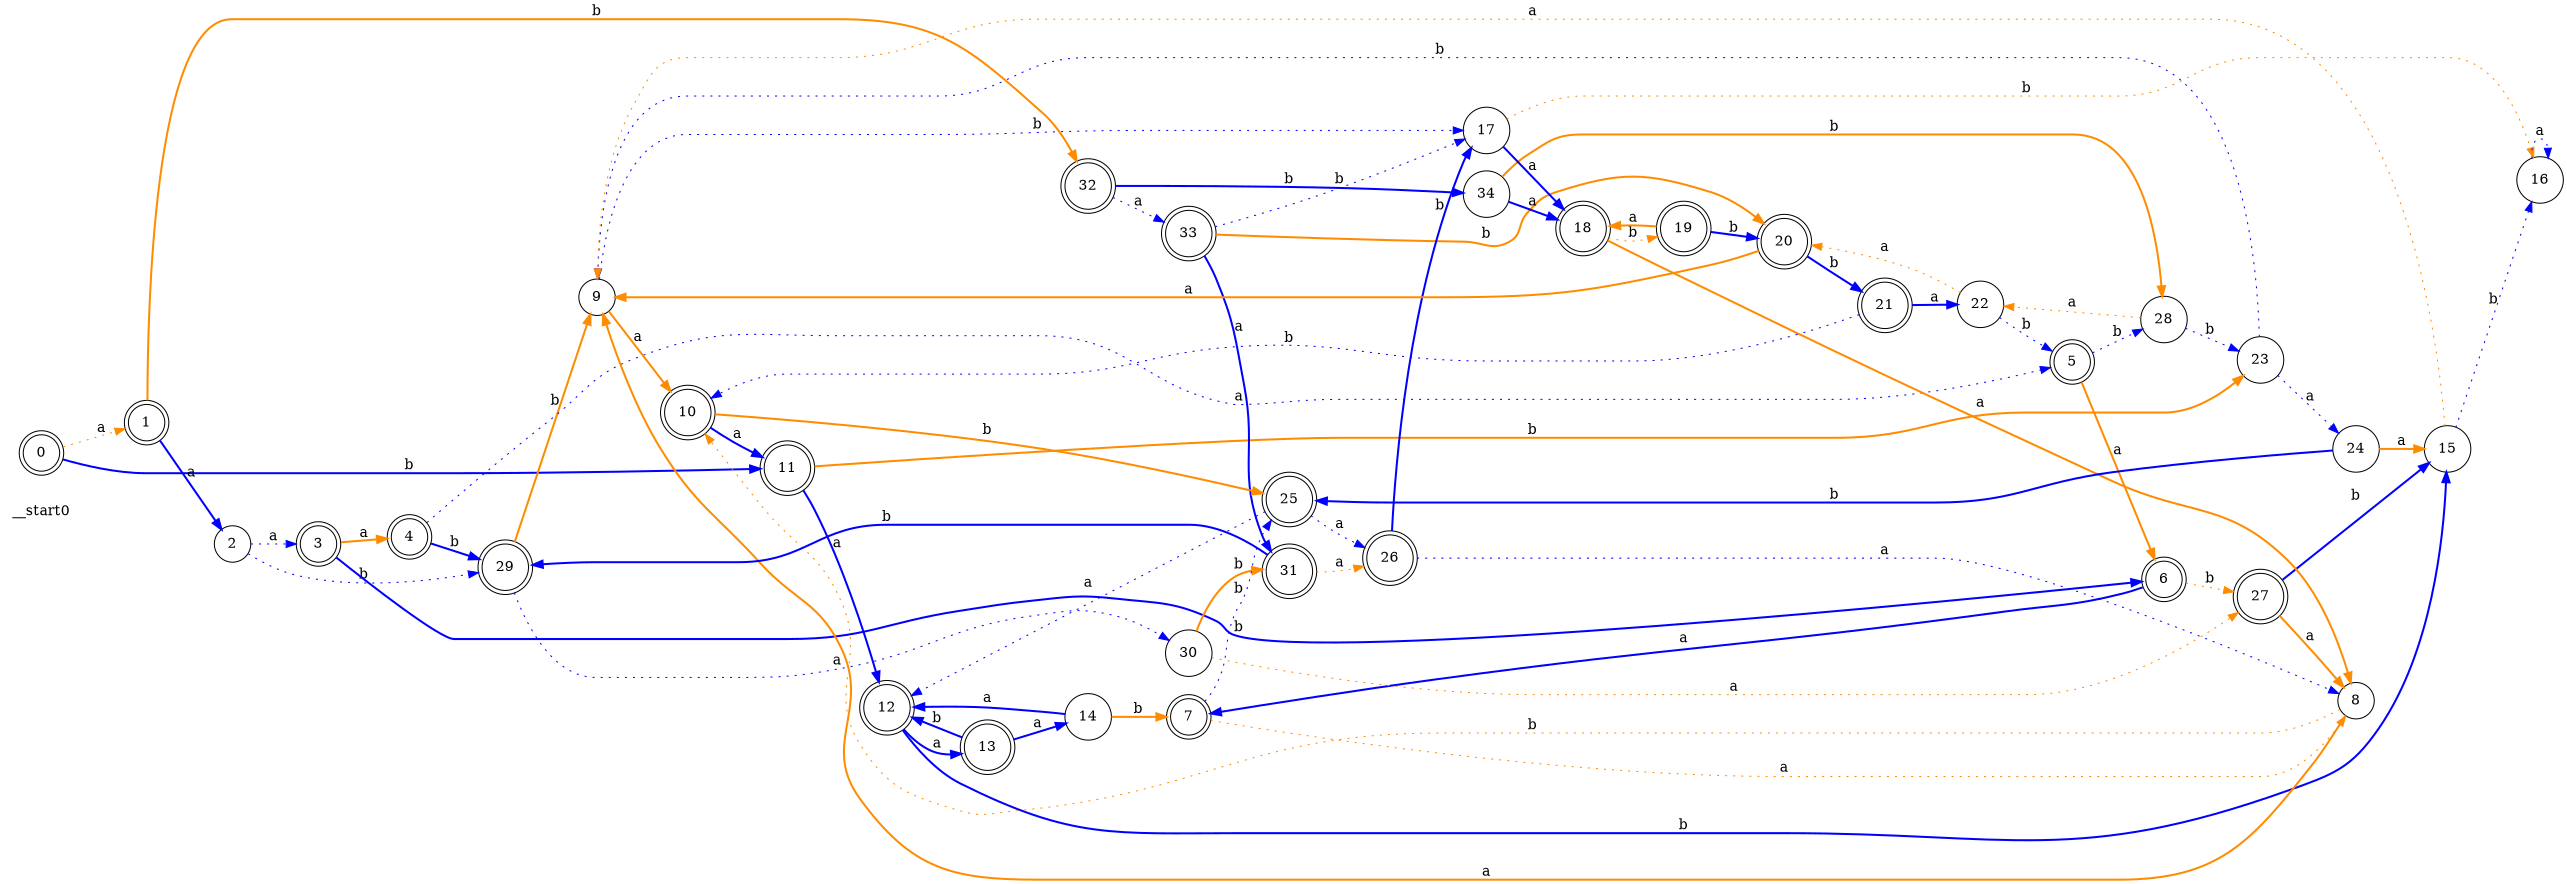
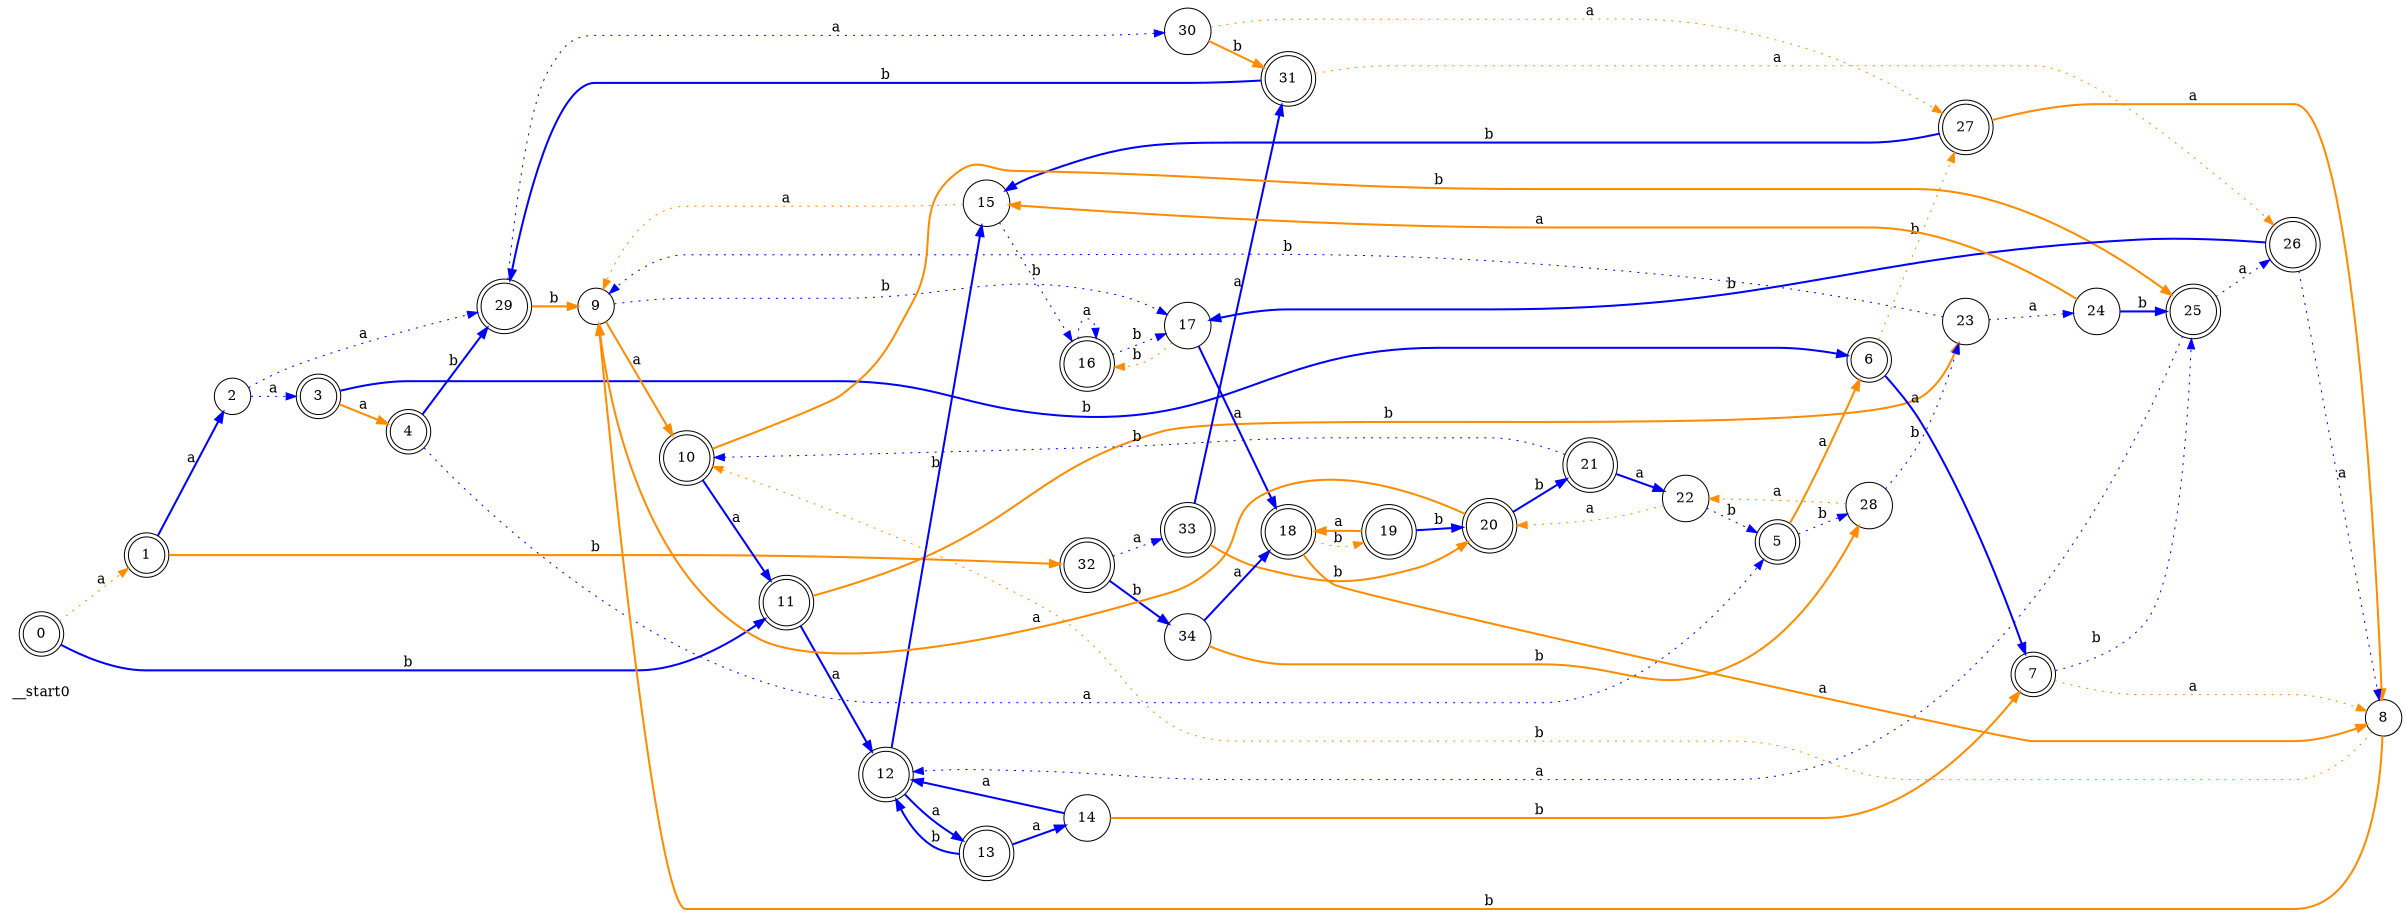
(2540, 180) -> (1087, 364)
(1319, 195) -> (1134, 346)
(364, 575) -> (363, 334)
(1487, 872) -> (1490, 901)
